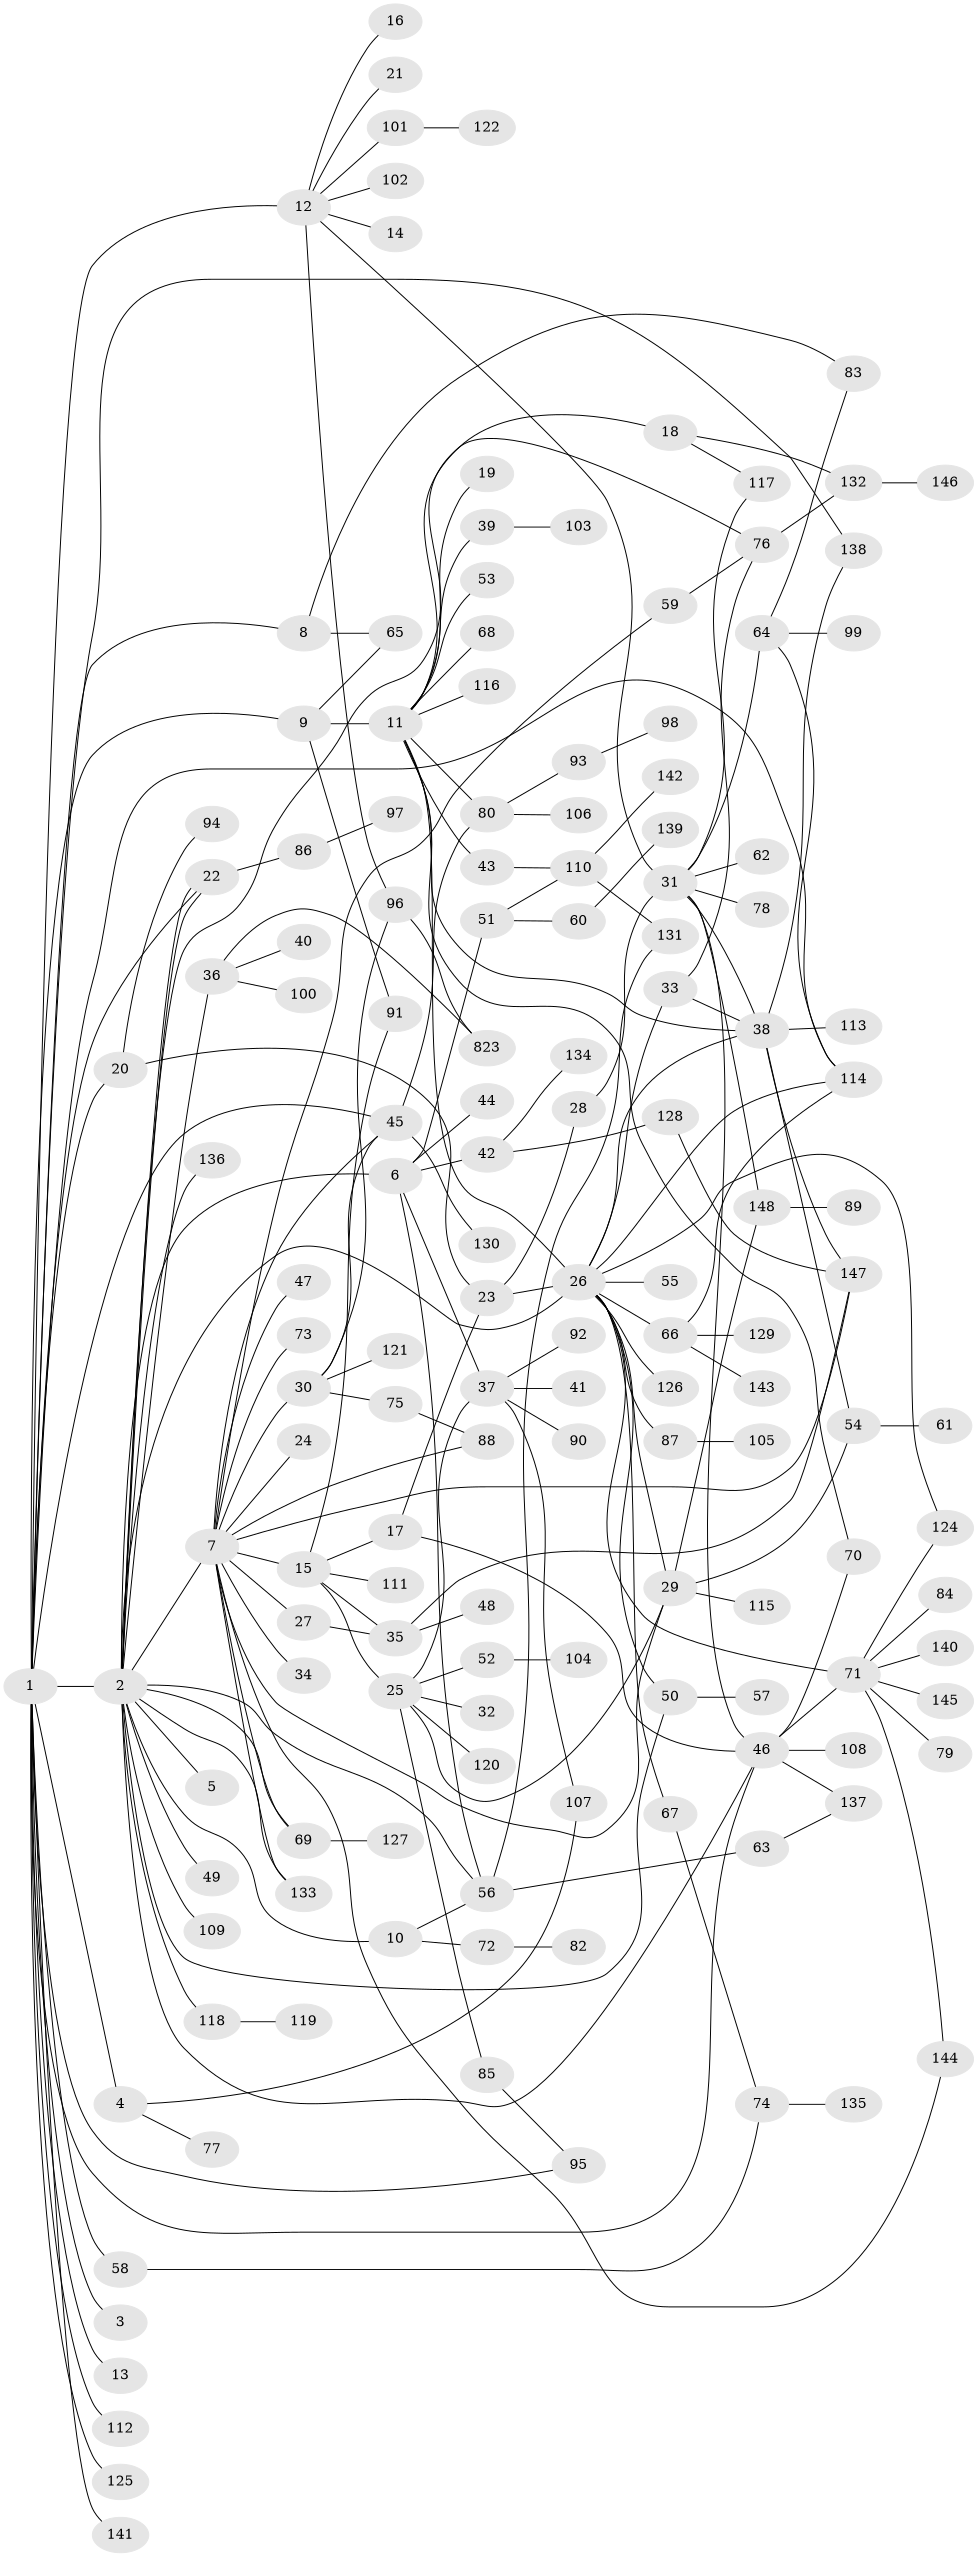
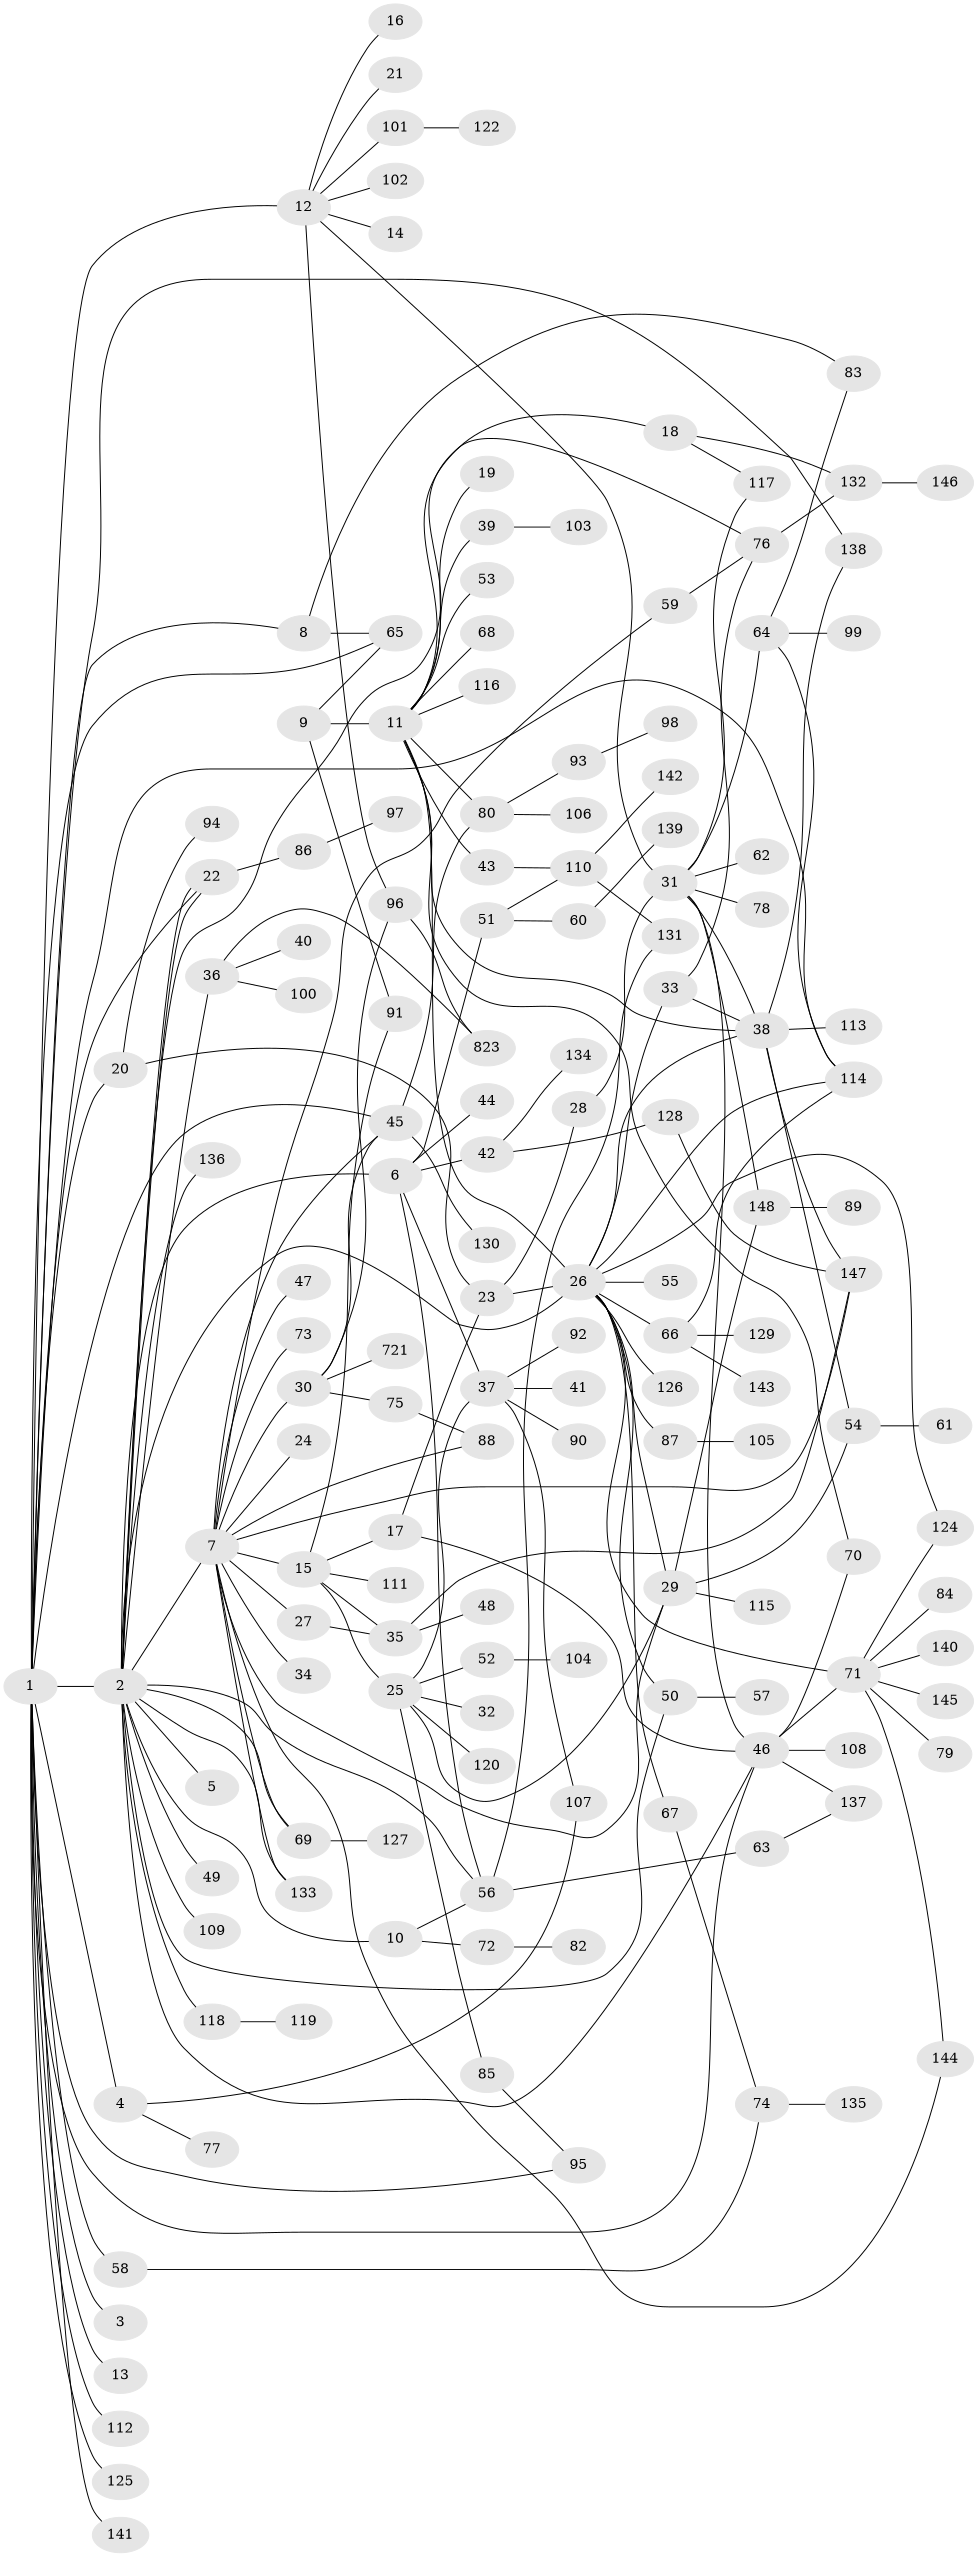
(51, 972) -> (52, 950)
(395, 1351) -> (395, 1351)
